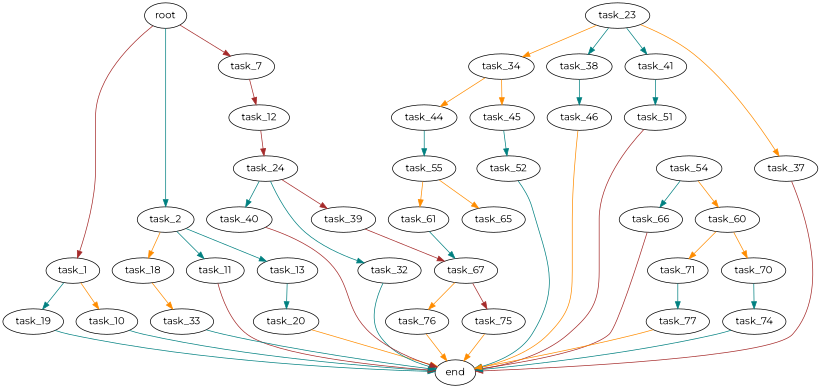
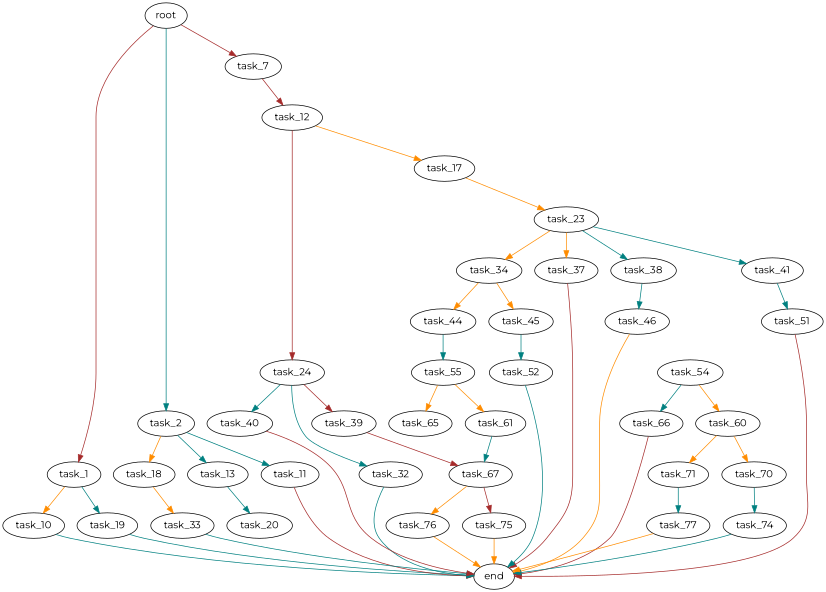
none -> (445, 169)
(371, 347) -> none
